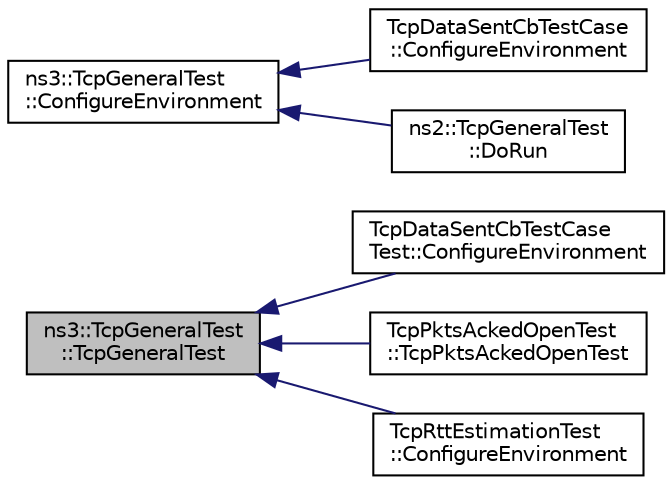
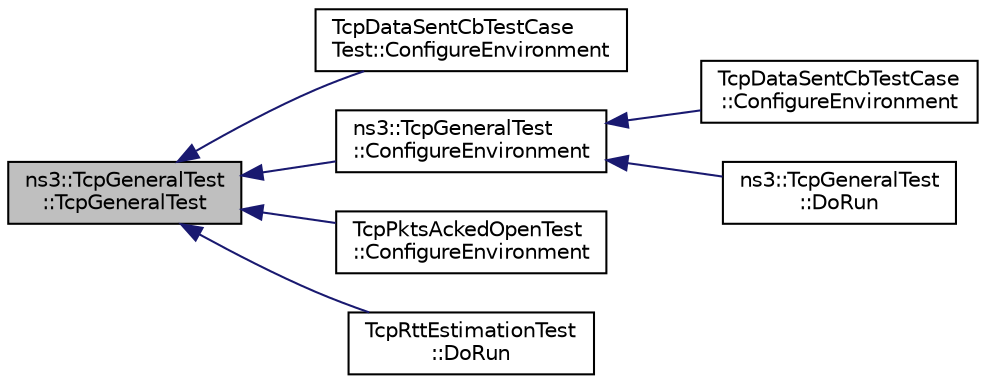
(508, 141) -> (839, 193)
none -> (299, 167)
(508, 343) -> (471, 242)
(508, 444) -> (471, 343)
